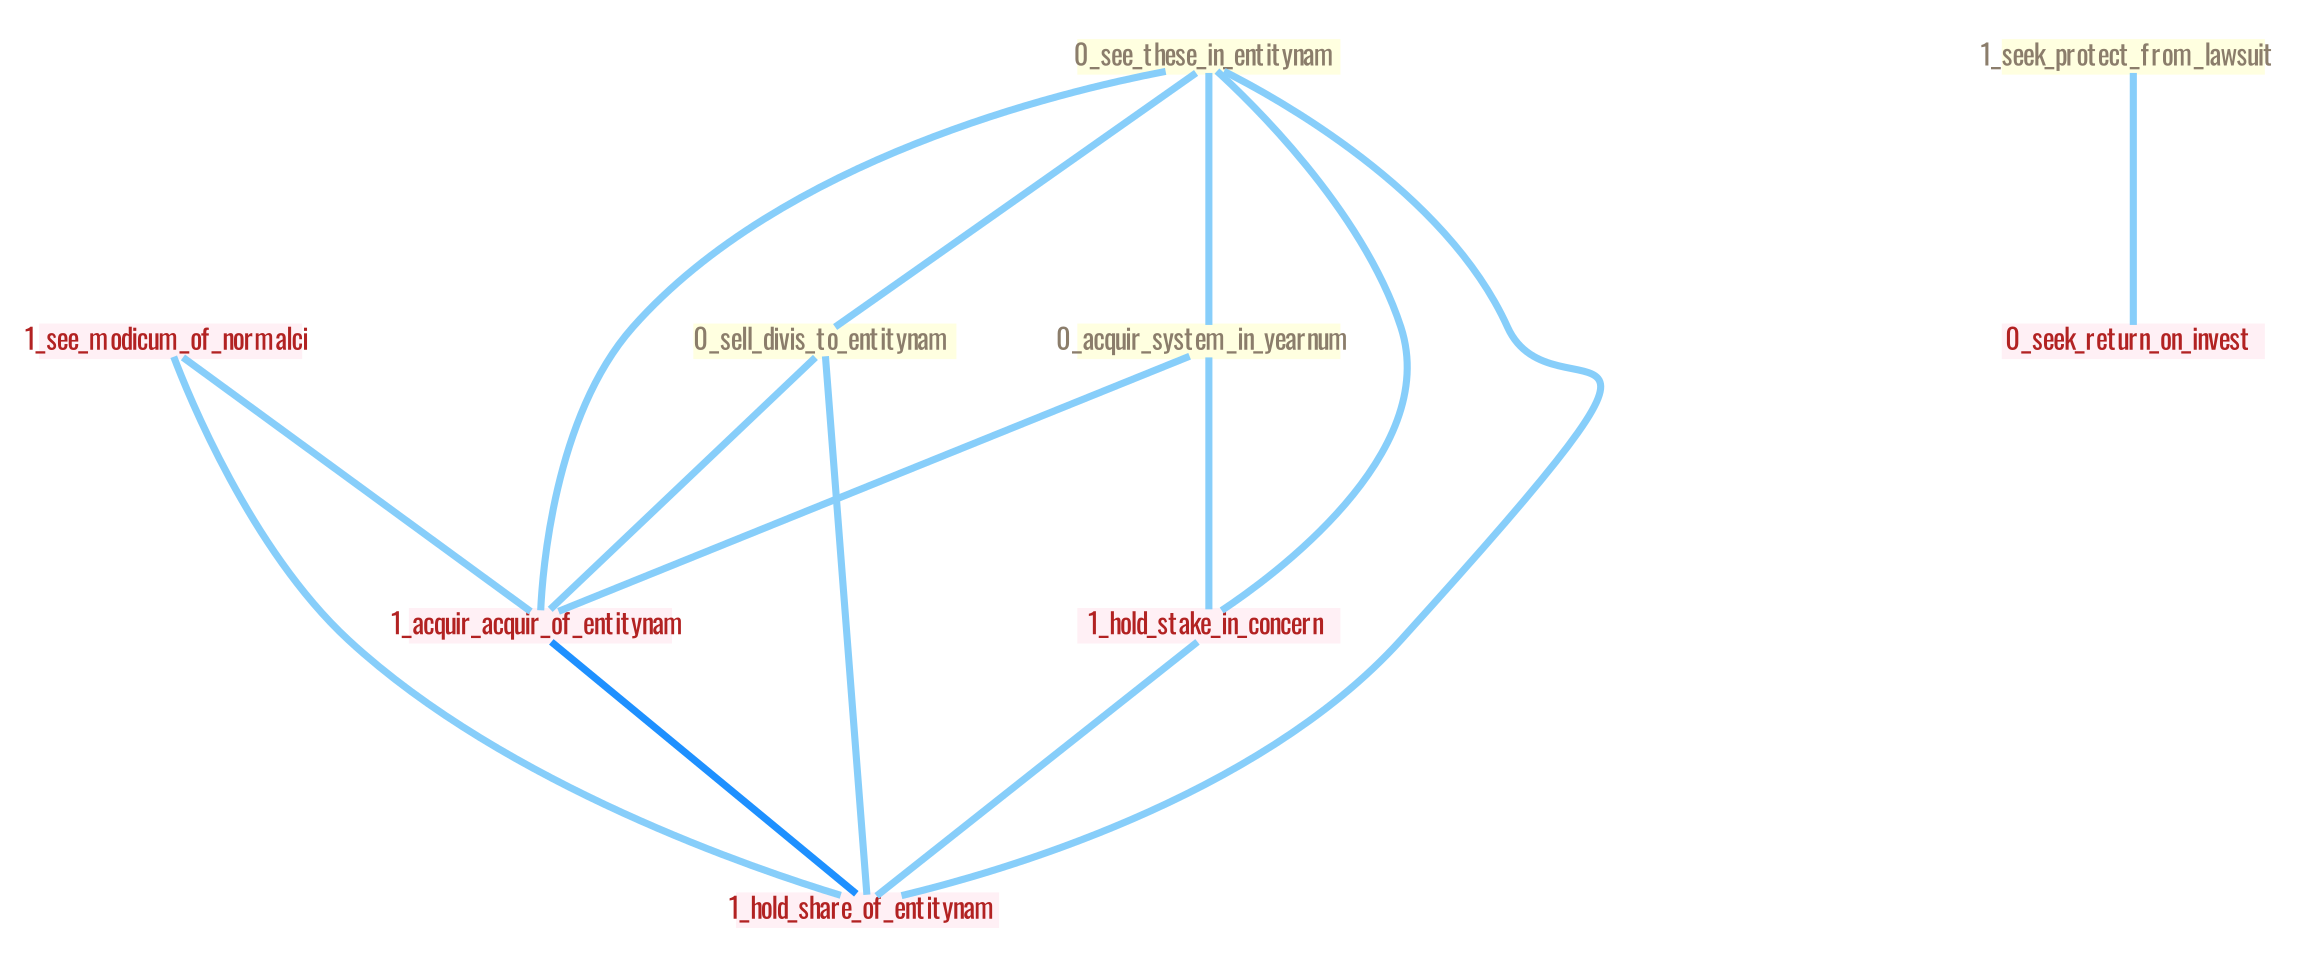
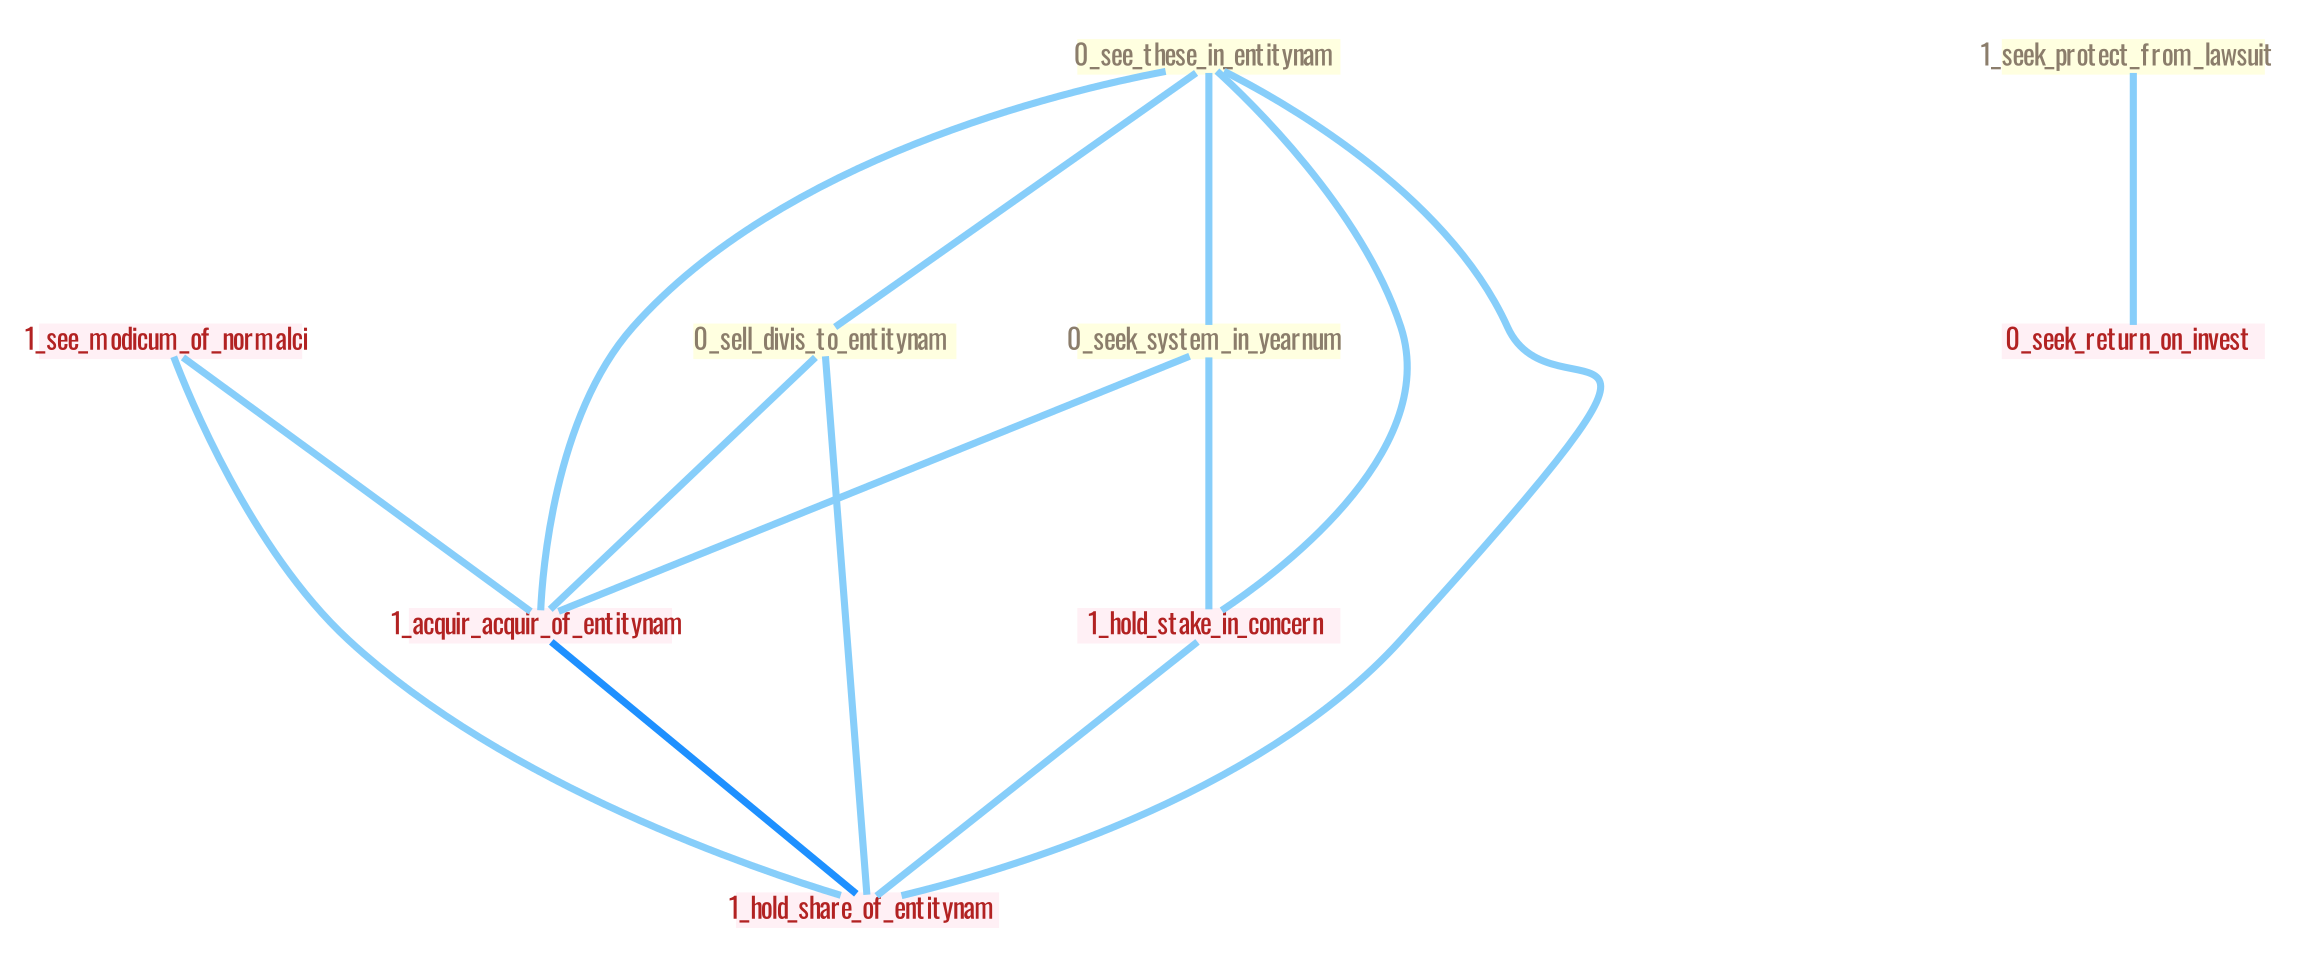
(1209, 341) -> (1209, 341)
